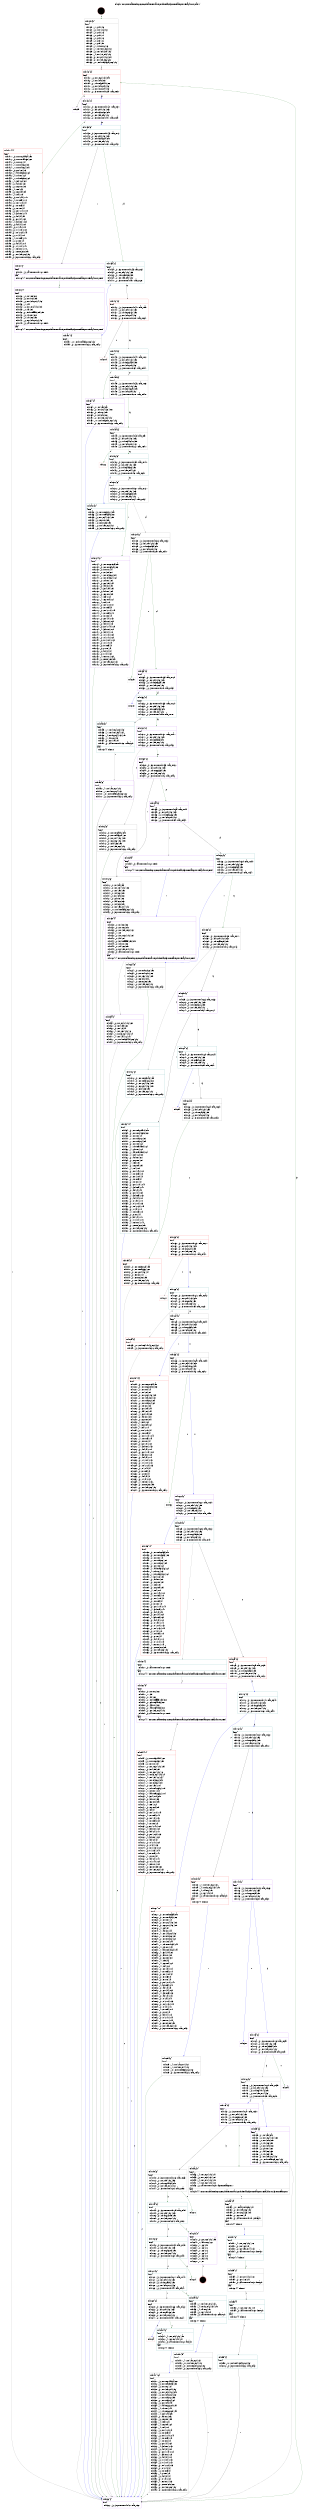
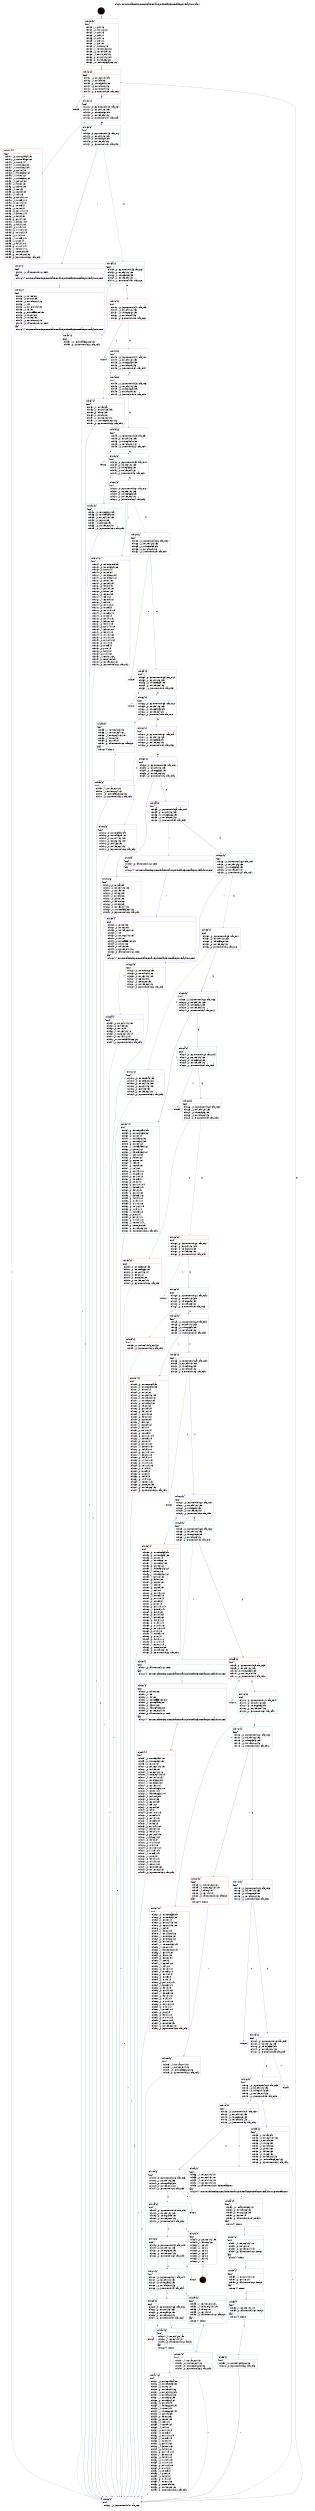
none -> (195, 1177)
none -> (232, 1703)
